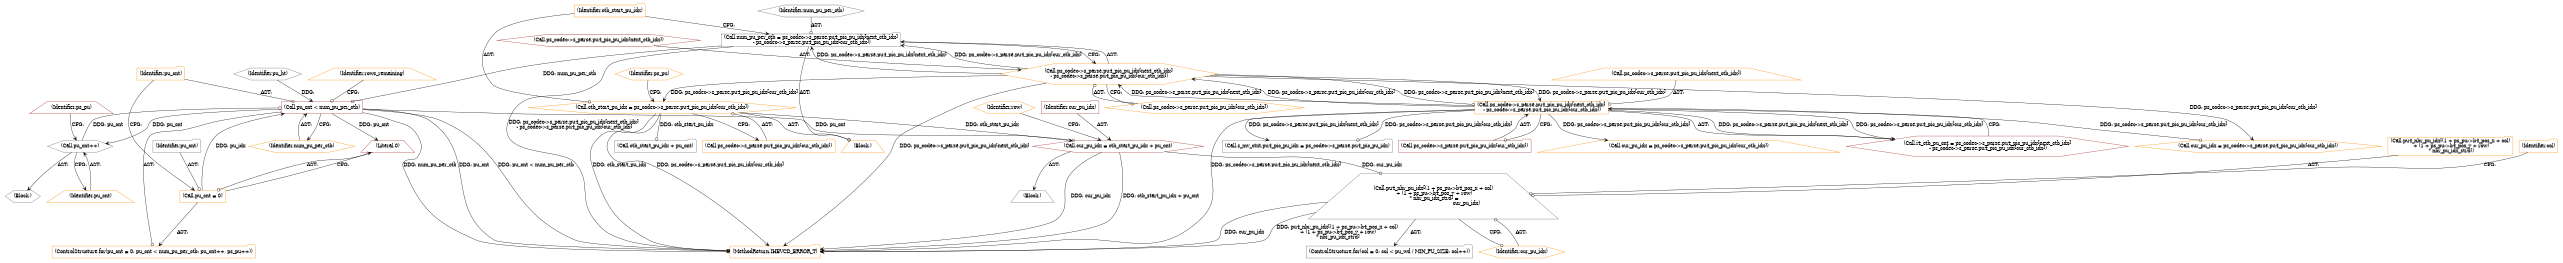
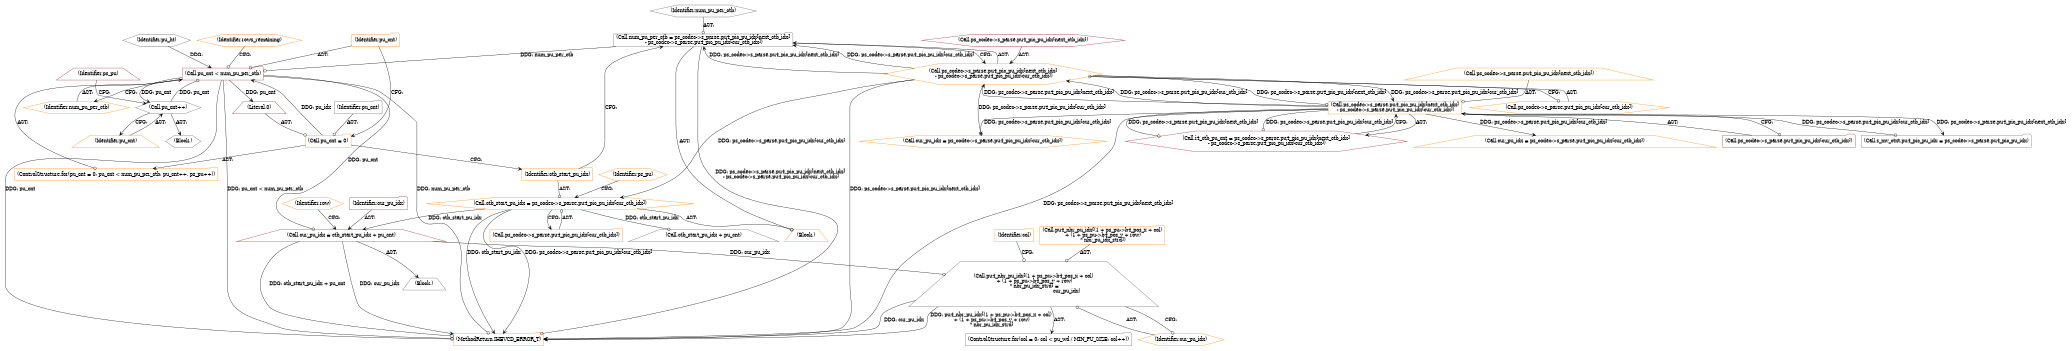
(372, 74) -> (249, 40)
(655, 146) -> (704, 236)
(1118, 146) -> (341, 236)
(297, 174) -> (435, 157)
